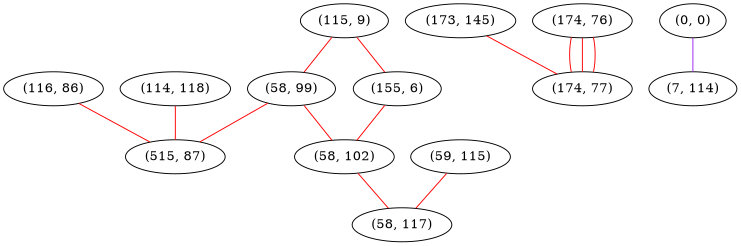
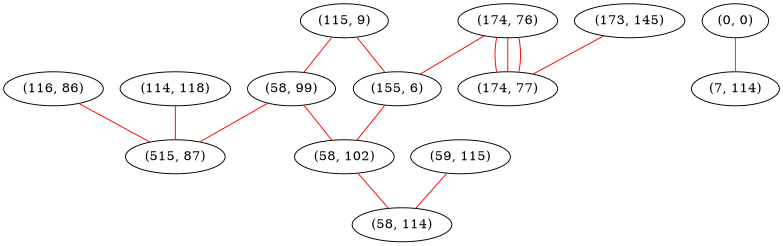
none -> (452, 55)
(402, 225) -> (402, 225)
